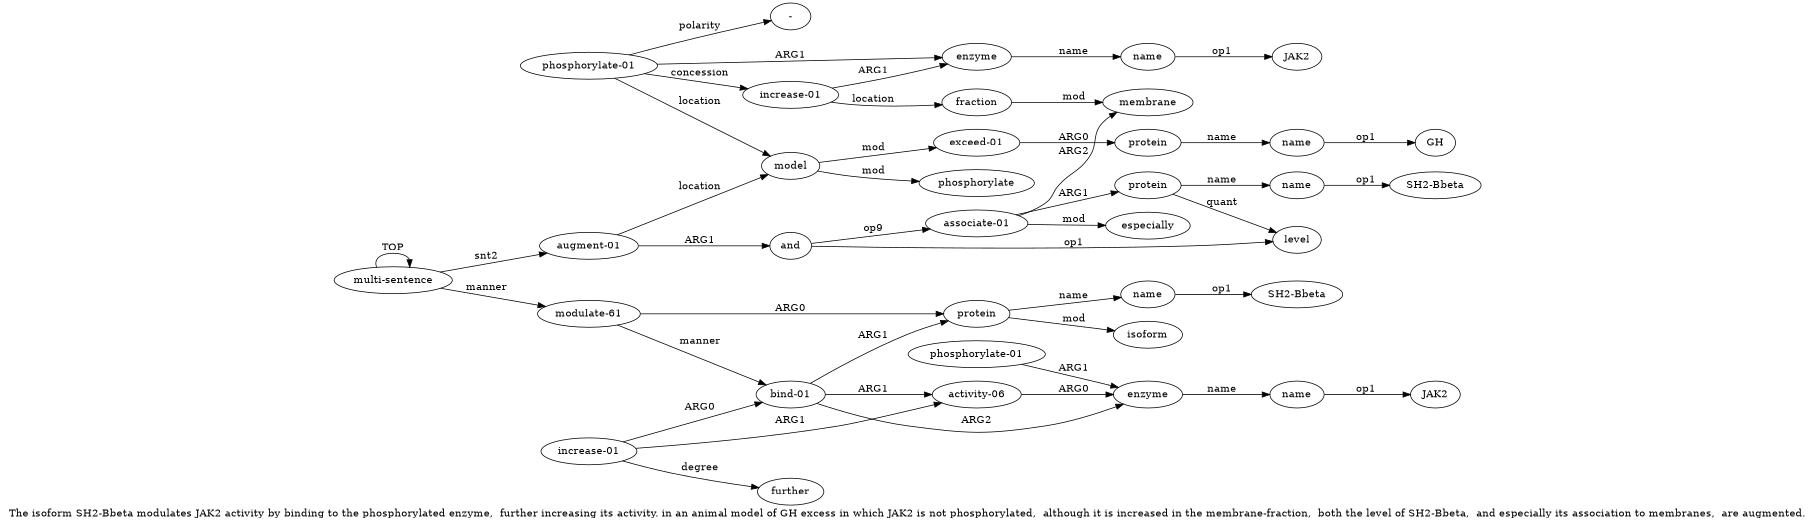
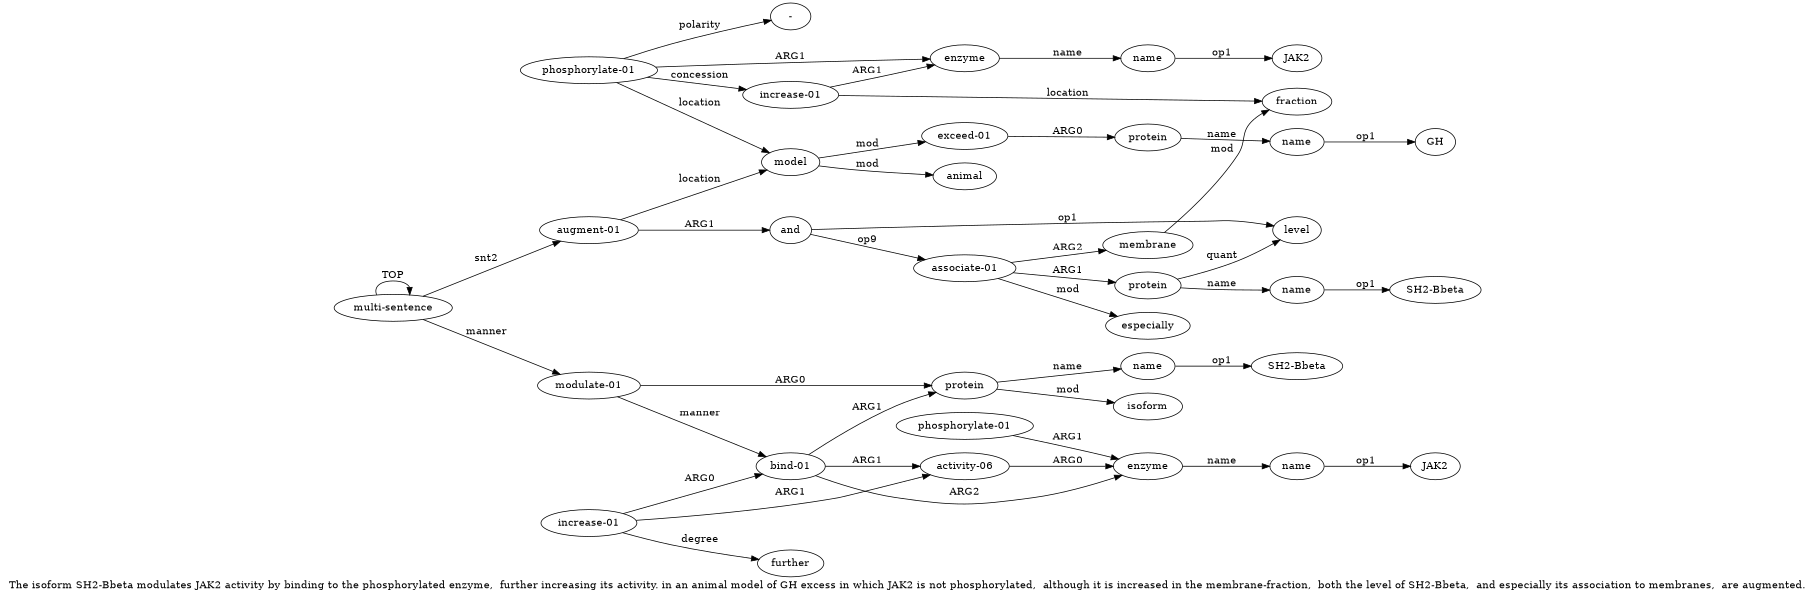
(1053, 102) -> (1221, 178)
(977, 183) -> (965, 176)
(589, 314) -> (589, 386)
